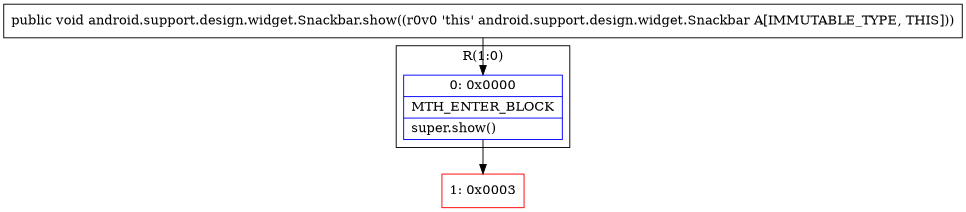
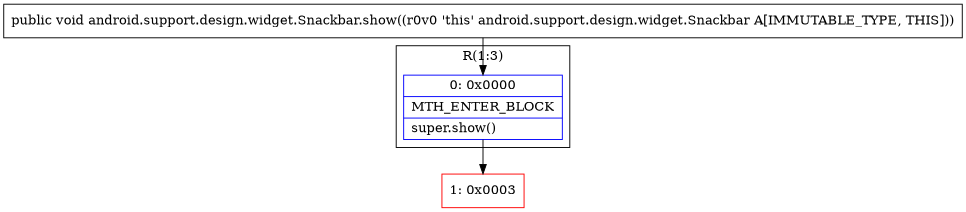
(483, 56) -> (483, 56)
